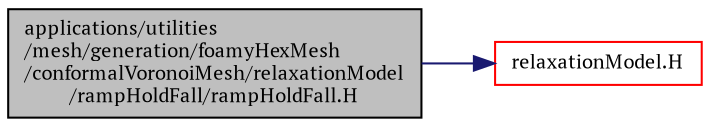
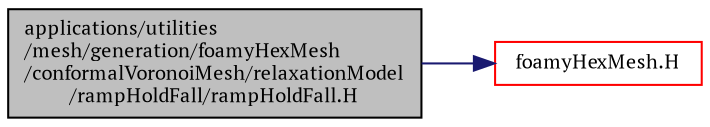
(598, 63) -> (598, 63)
